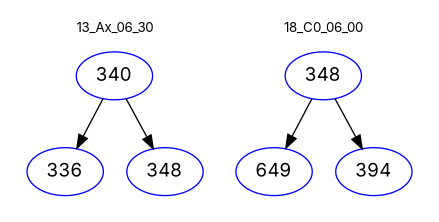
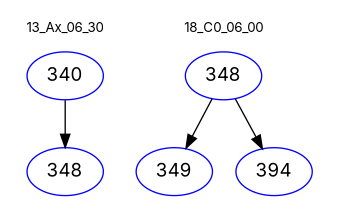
(65, 172) -> none
(274, 172) -> (174, 172)
